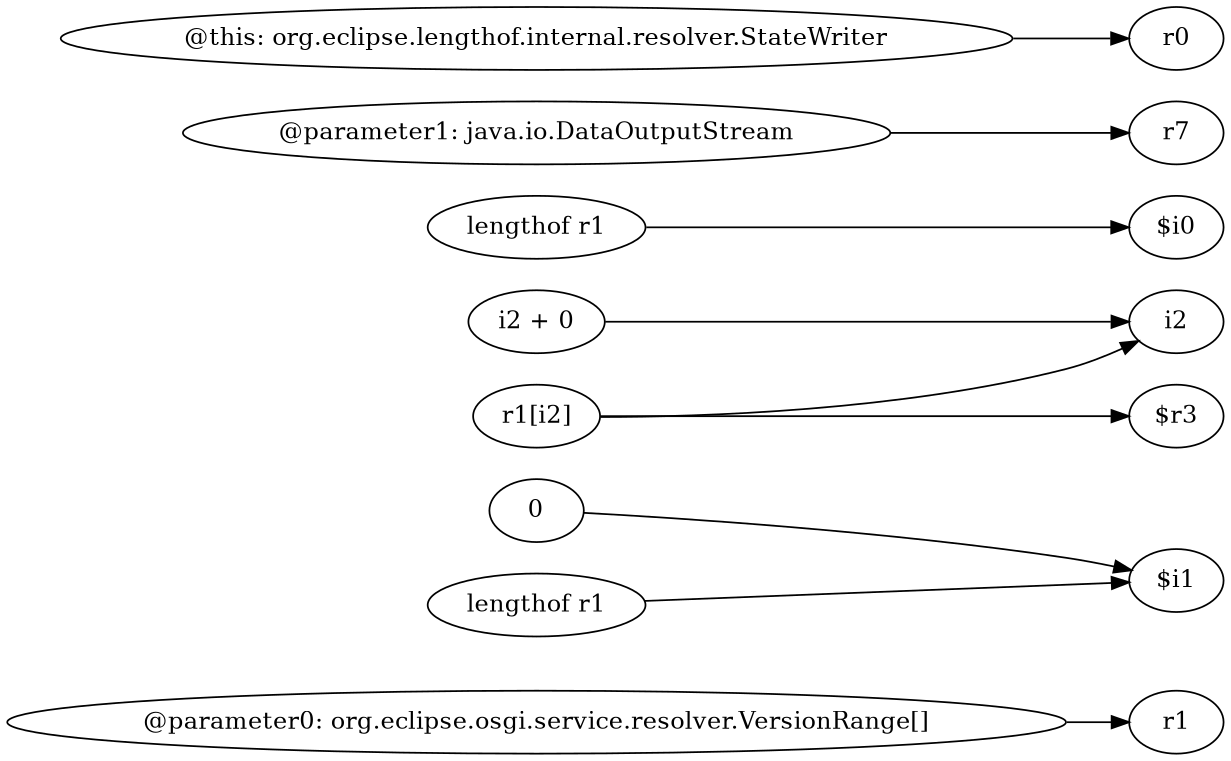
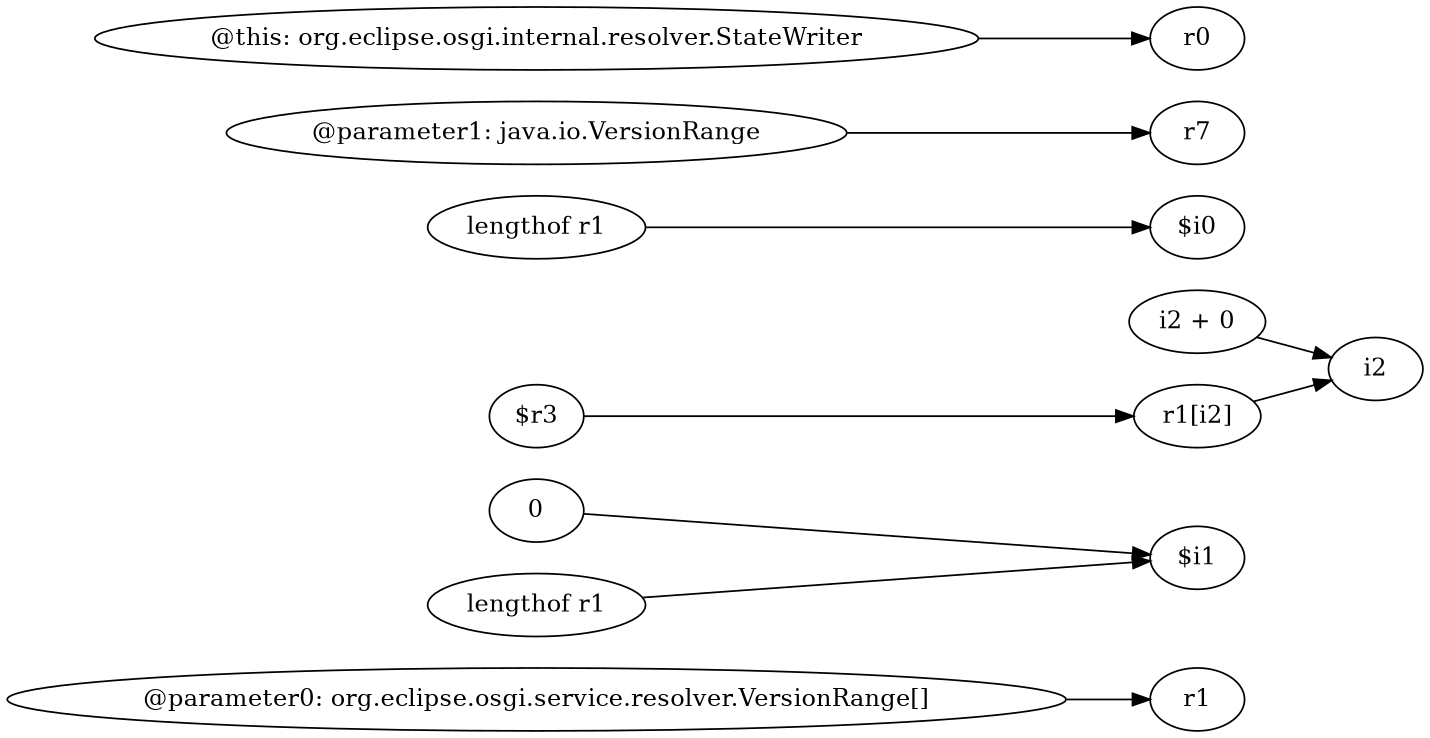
(537, 38) -> (537, 38)
(537, 133) -> (537, 133)
(856, 416) -> (850, 416)
